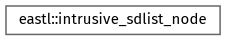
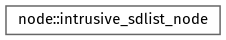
(113, 20) -> (113, 20)
